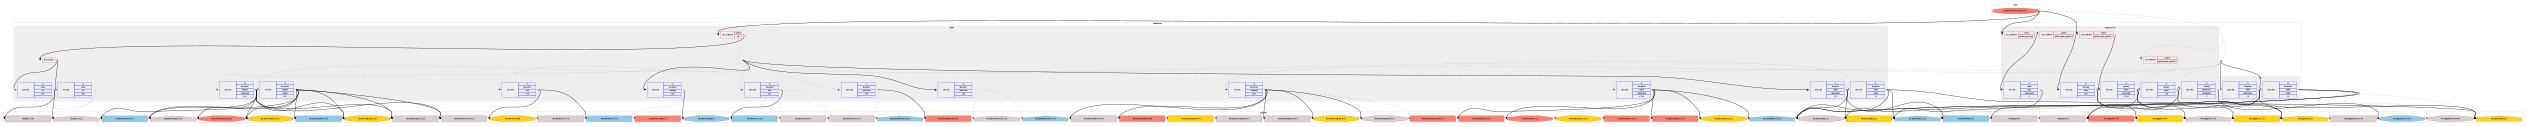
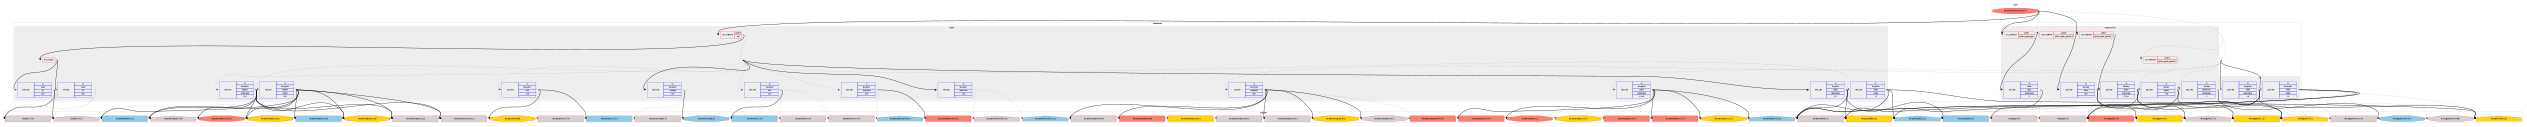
(658, 119) -> (658, 119)
(1821, 119) -> (1821, 119)
